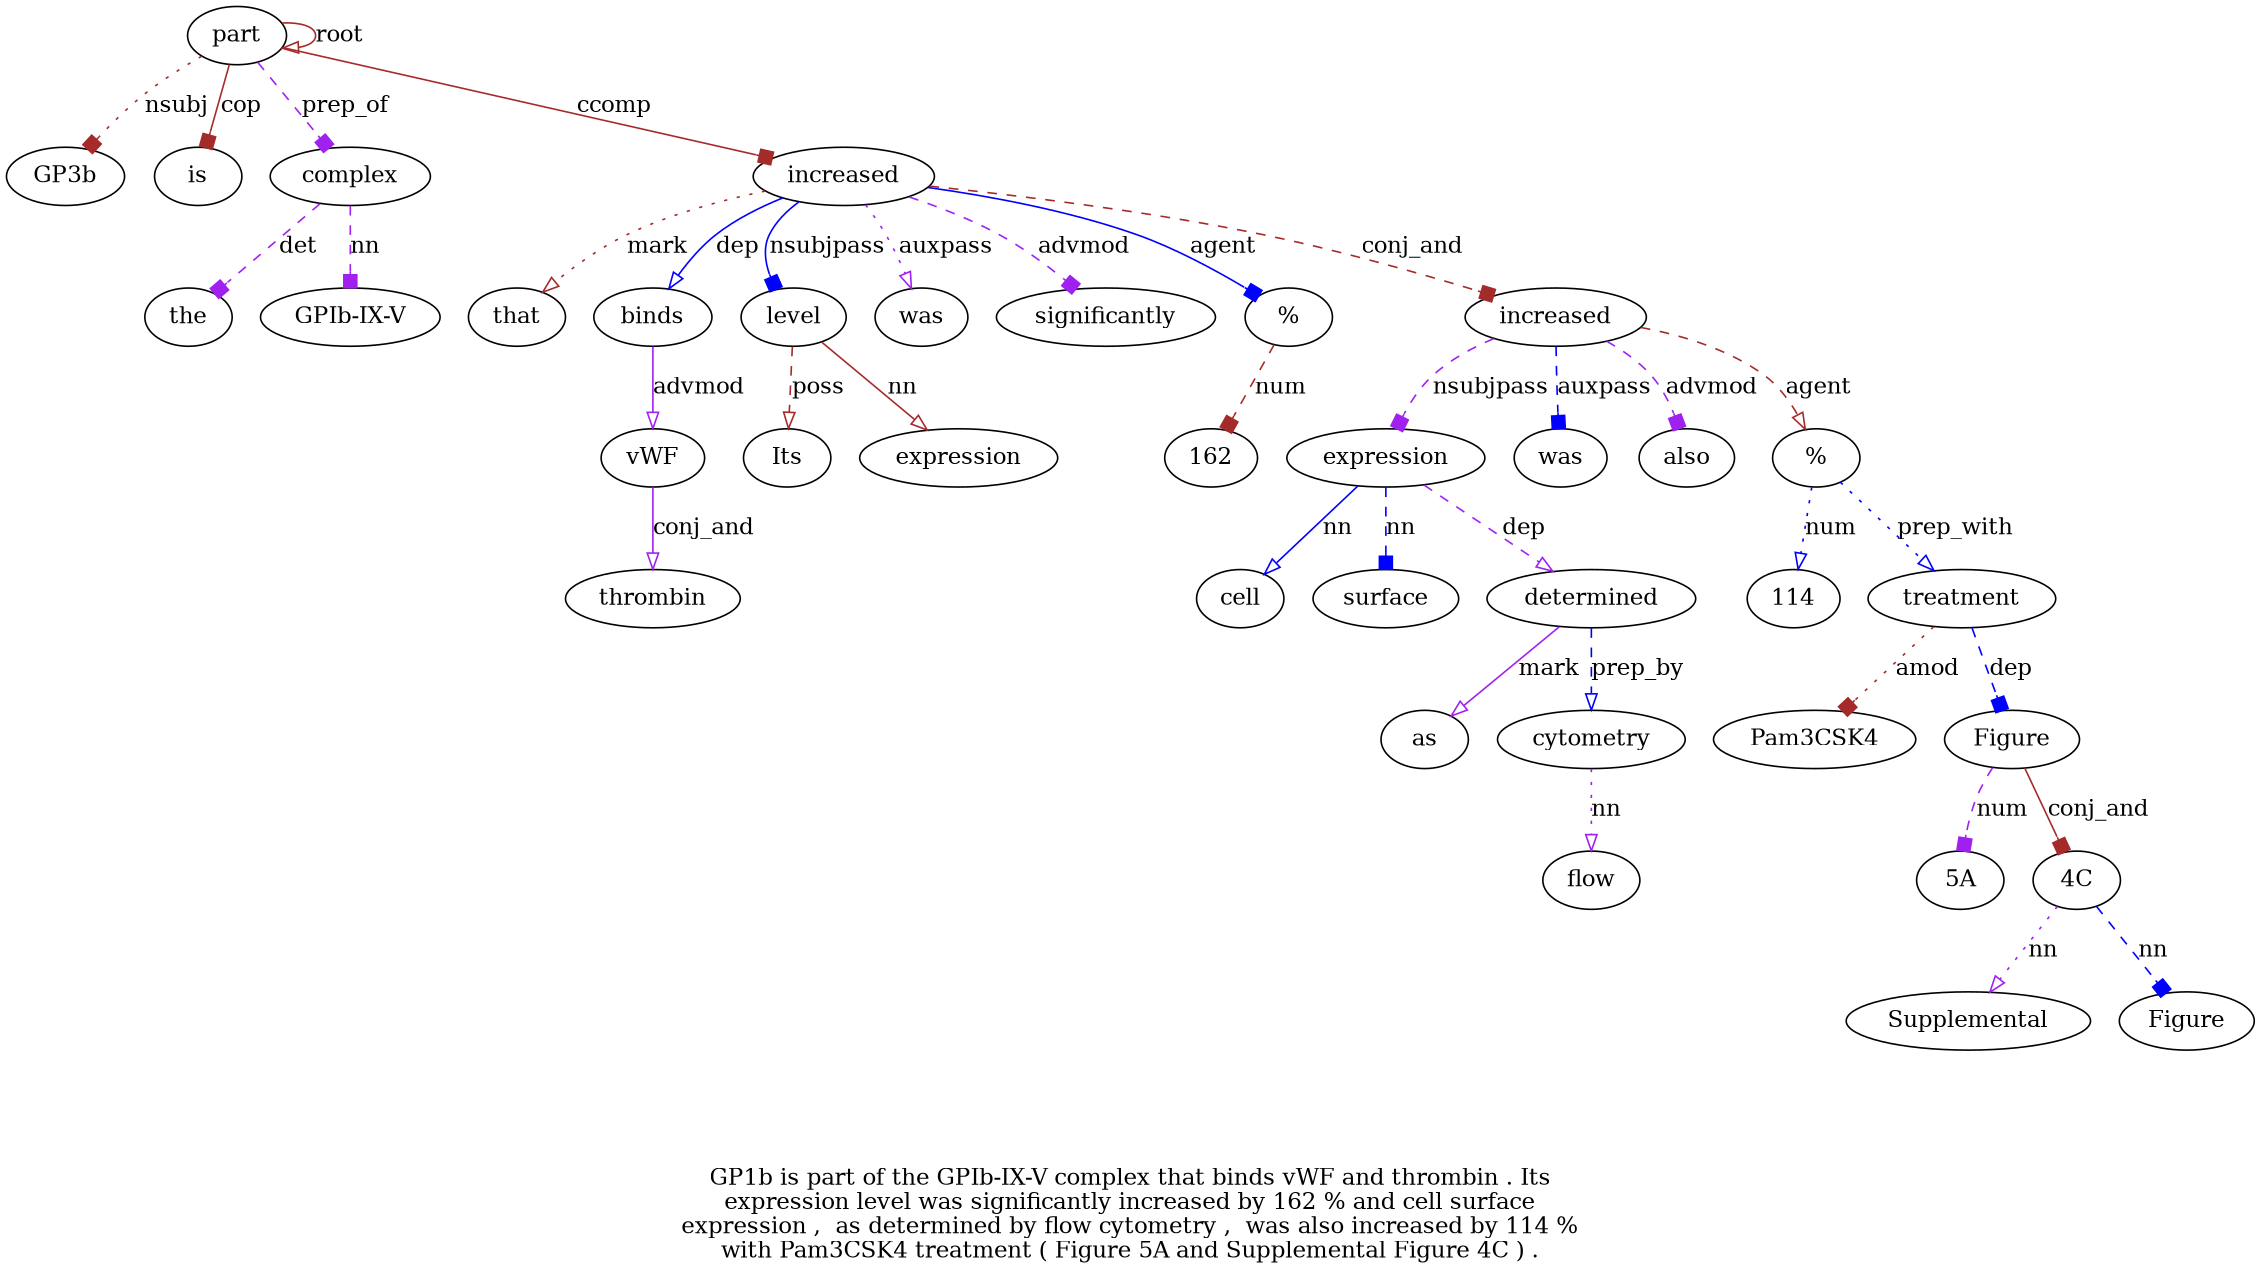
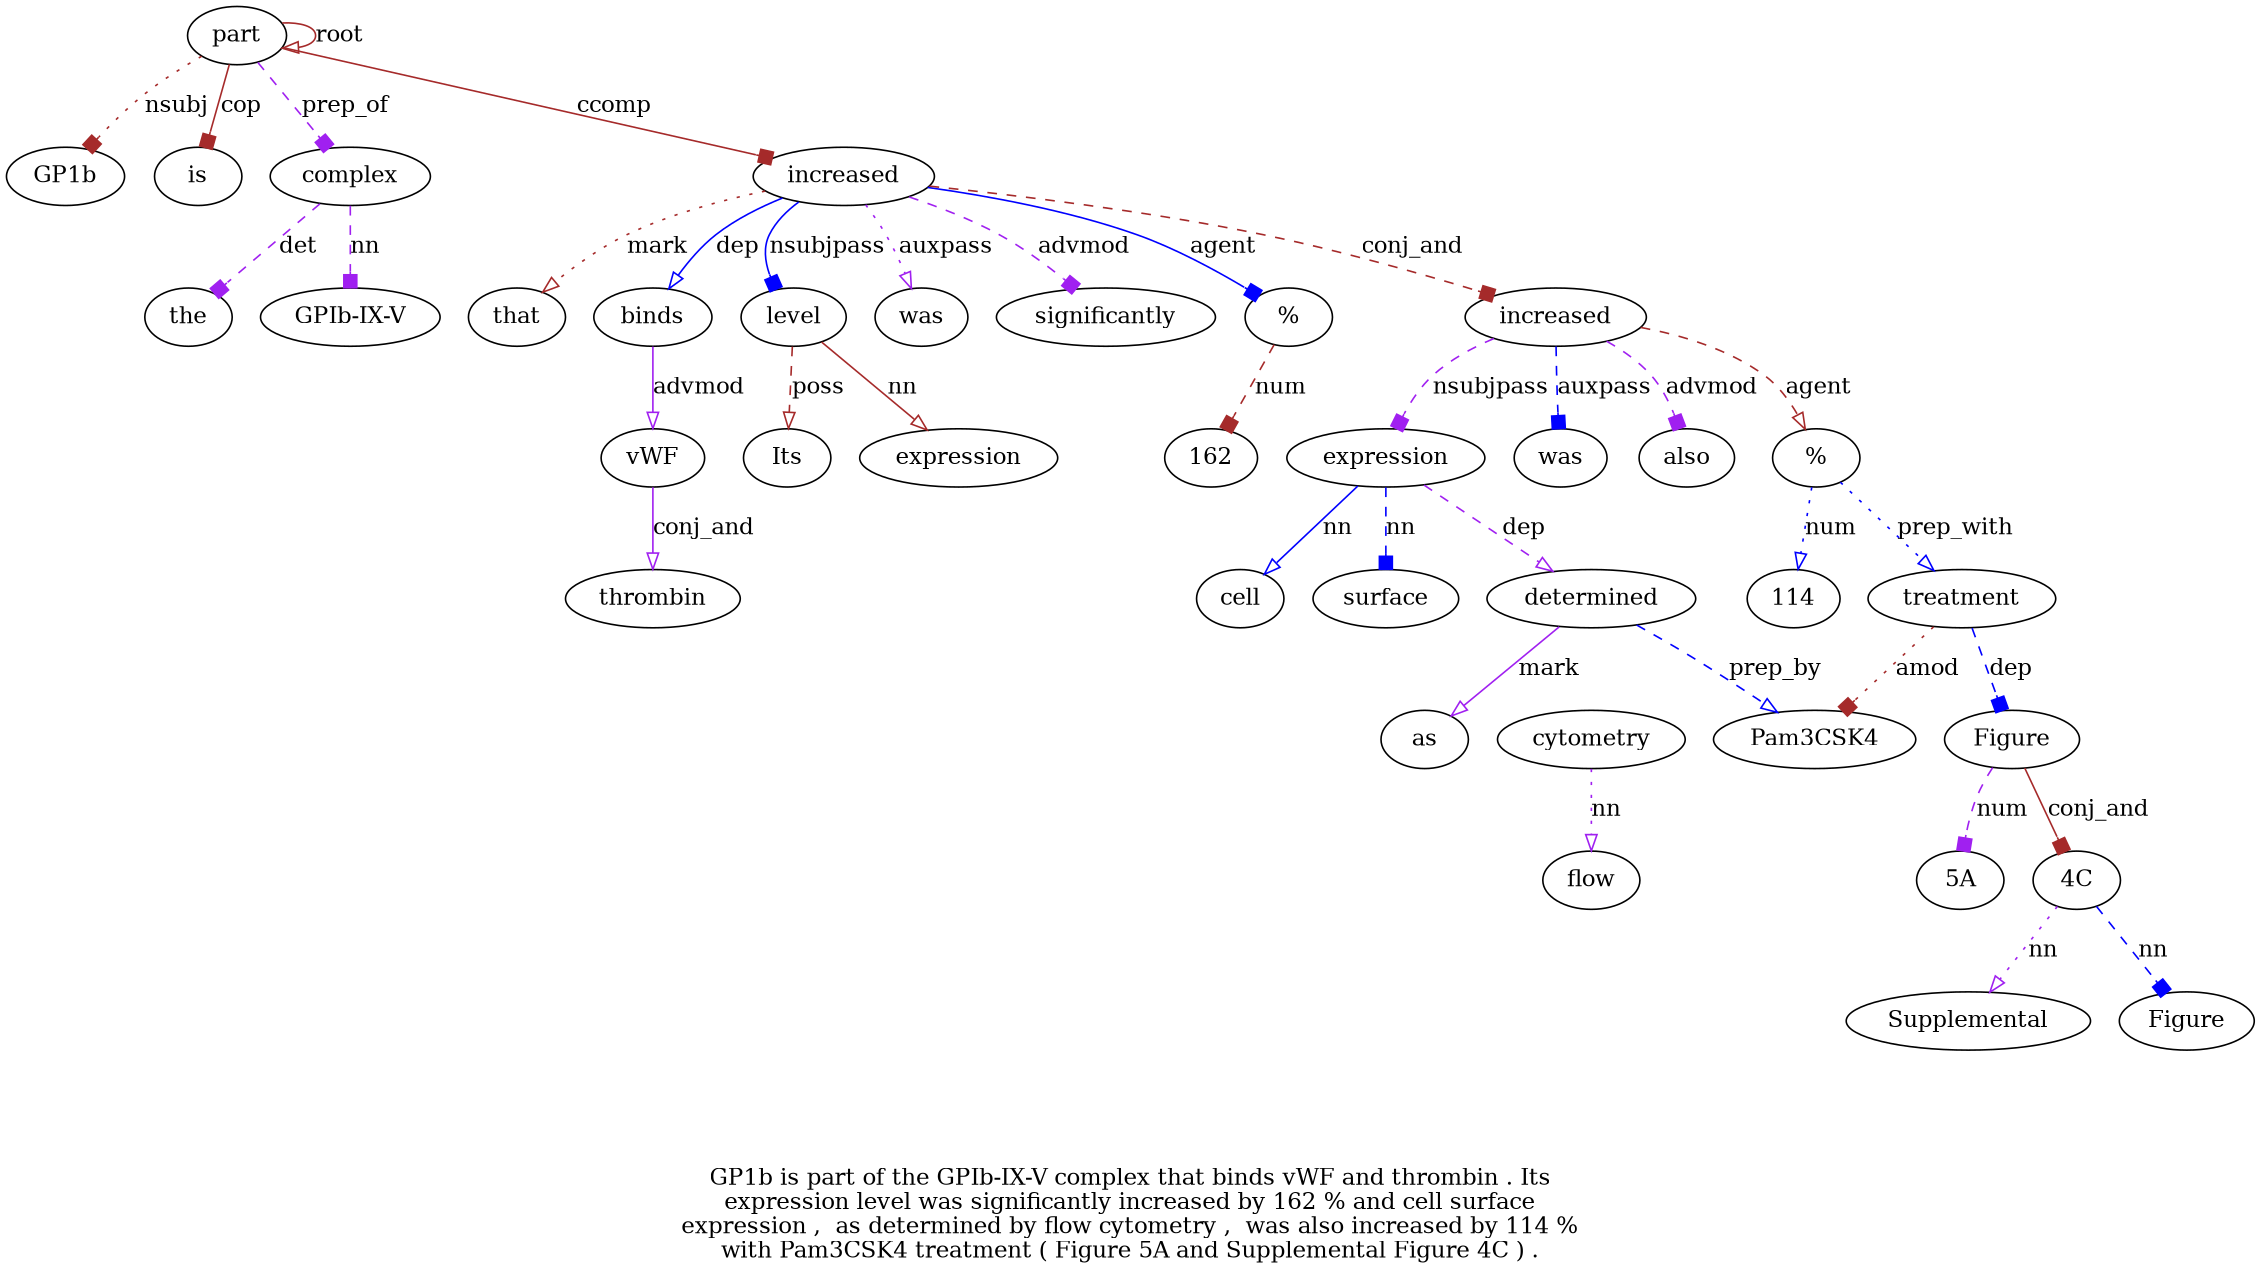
(66, 176) -> (66, 176)
(1591, 661) -> (1701, 663)
